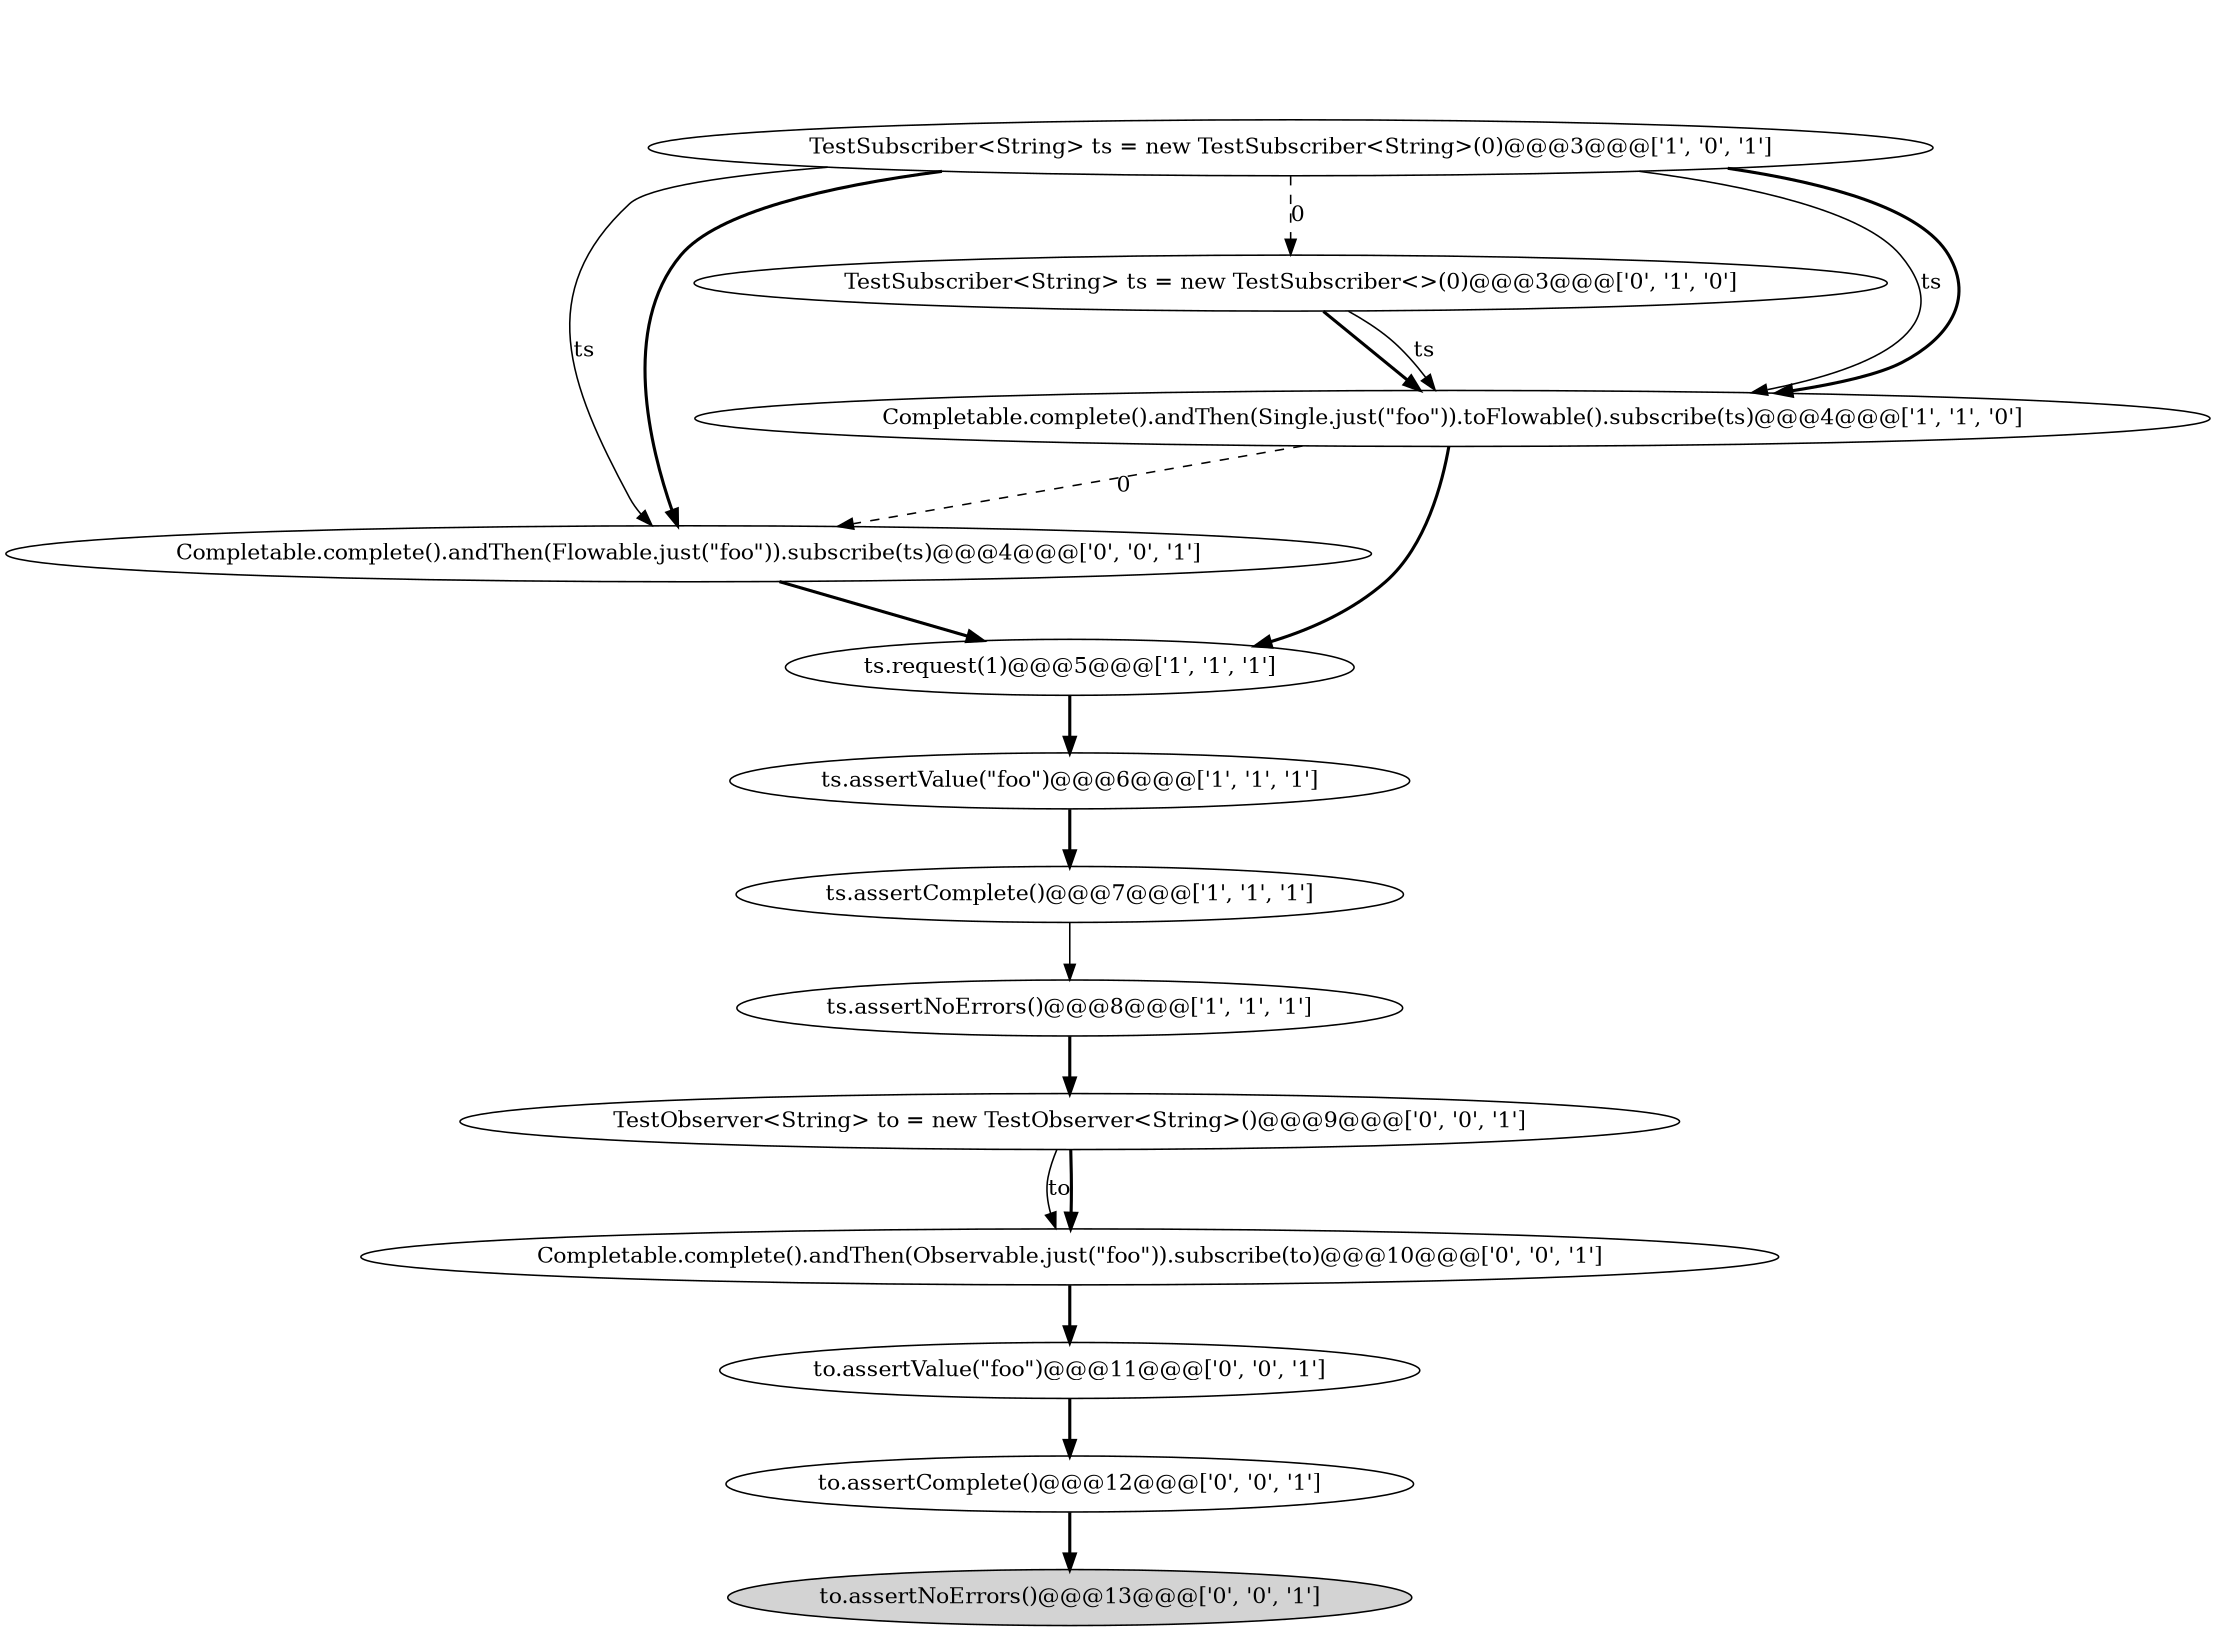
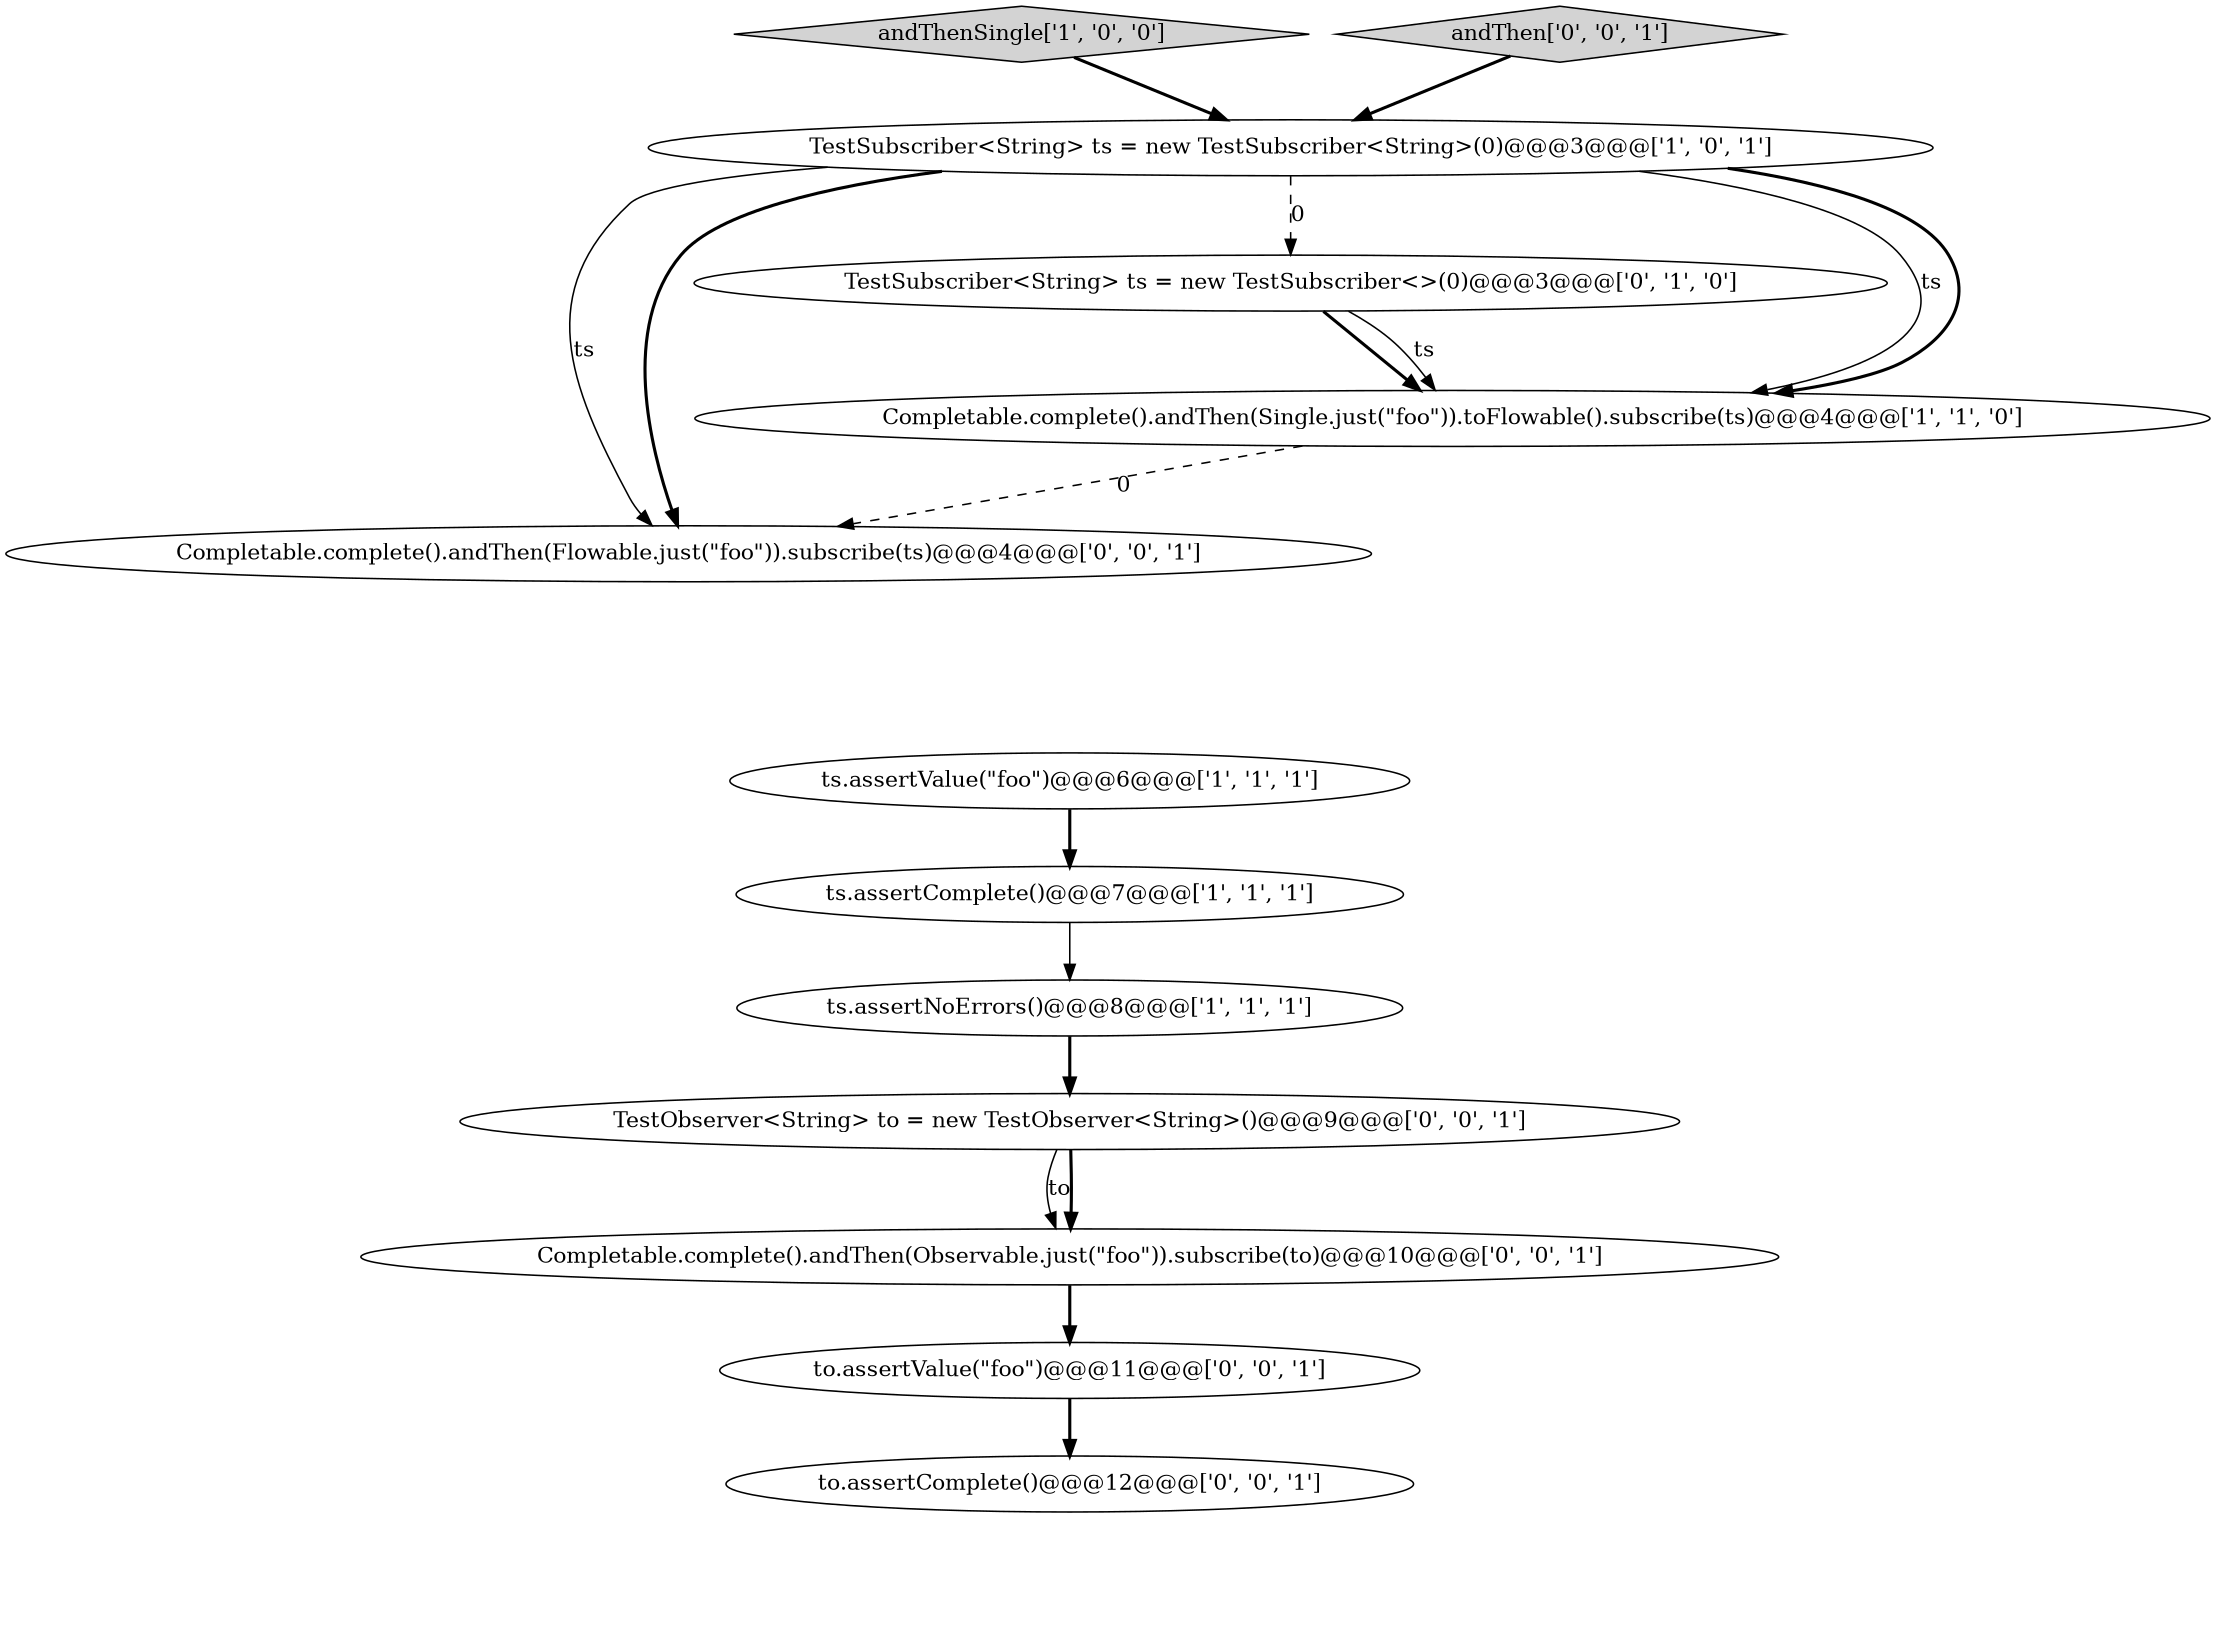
none -> (1022, 34)
none -> (1560, 34)
(1070, 667) -> none
(1070, 1598) -> none
